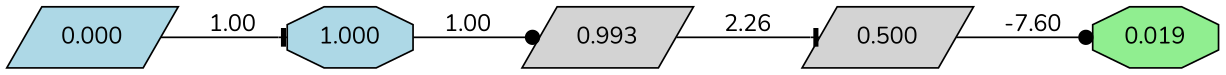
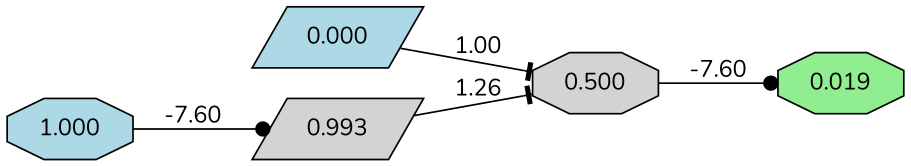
(468, 25) -> (193, 116)
(748, 25) -> (478, 89)
(220, 37) -> (462, 59)
(888, 37) -> (596, 83)
